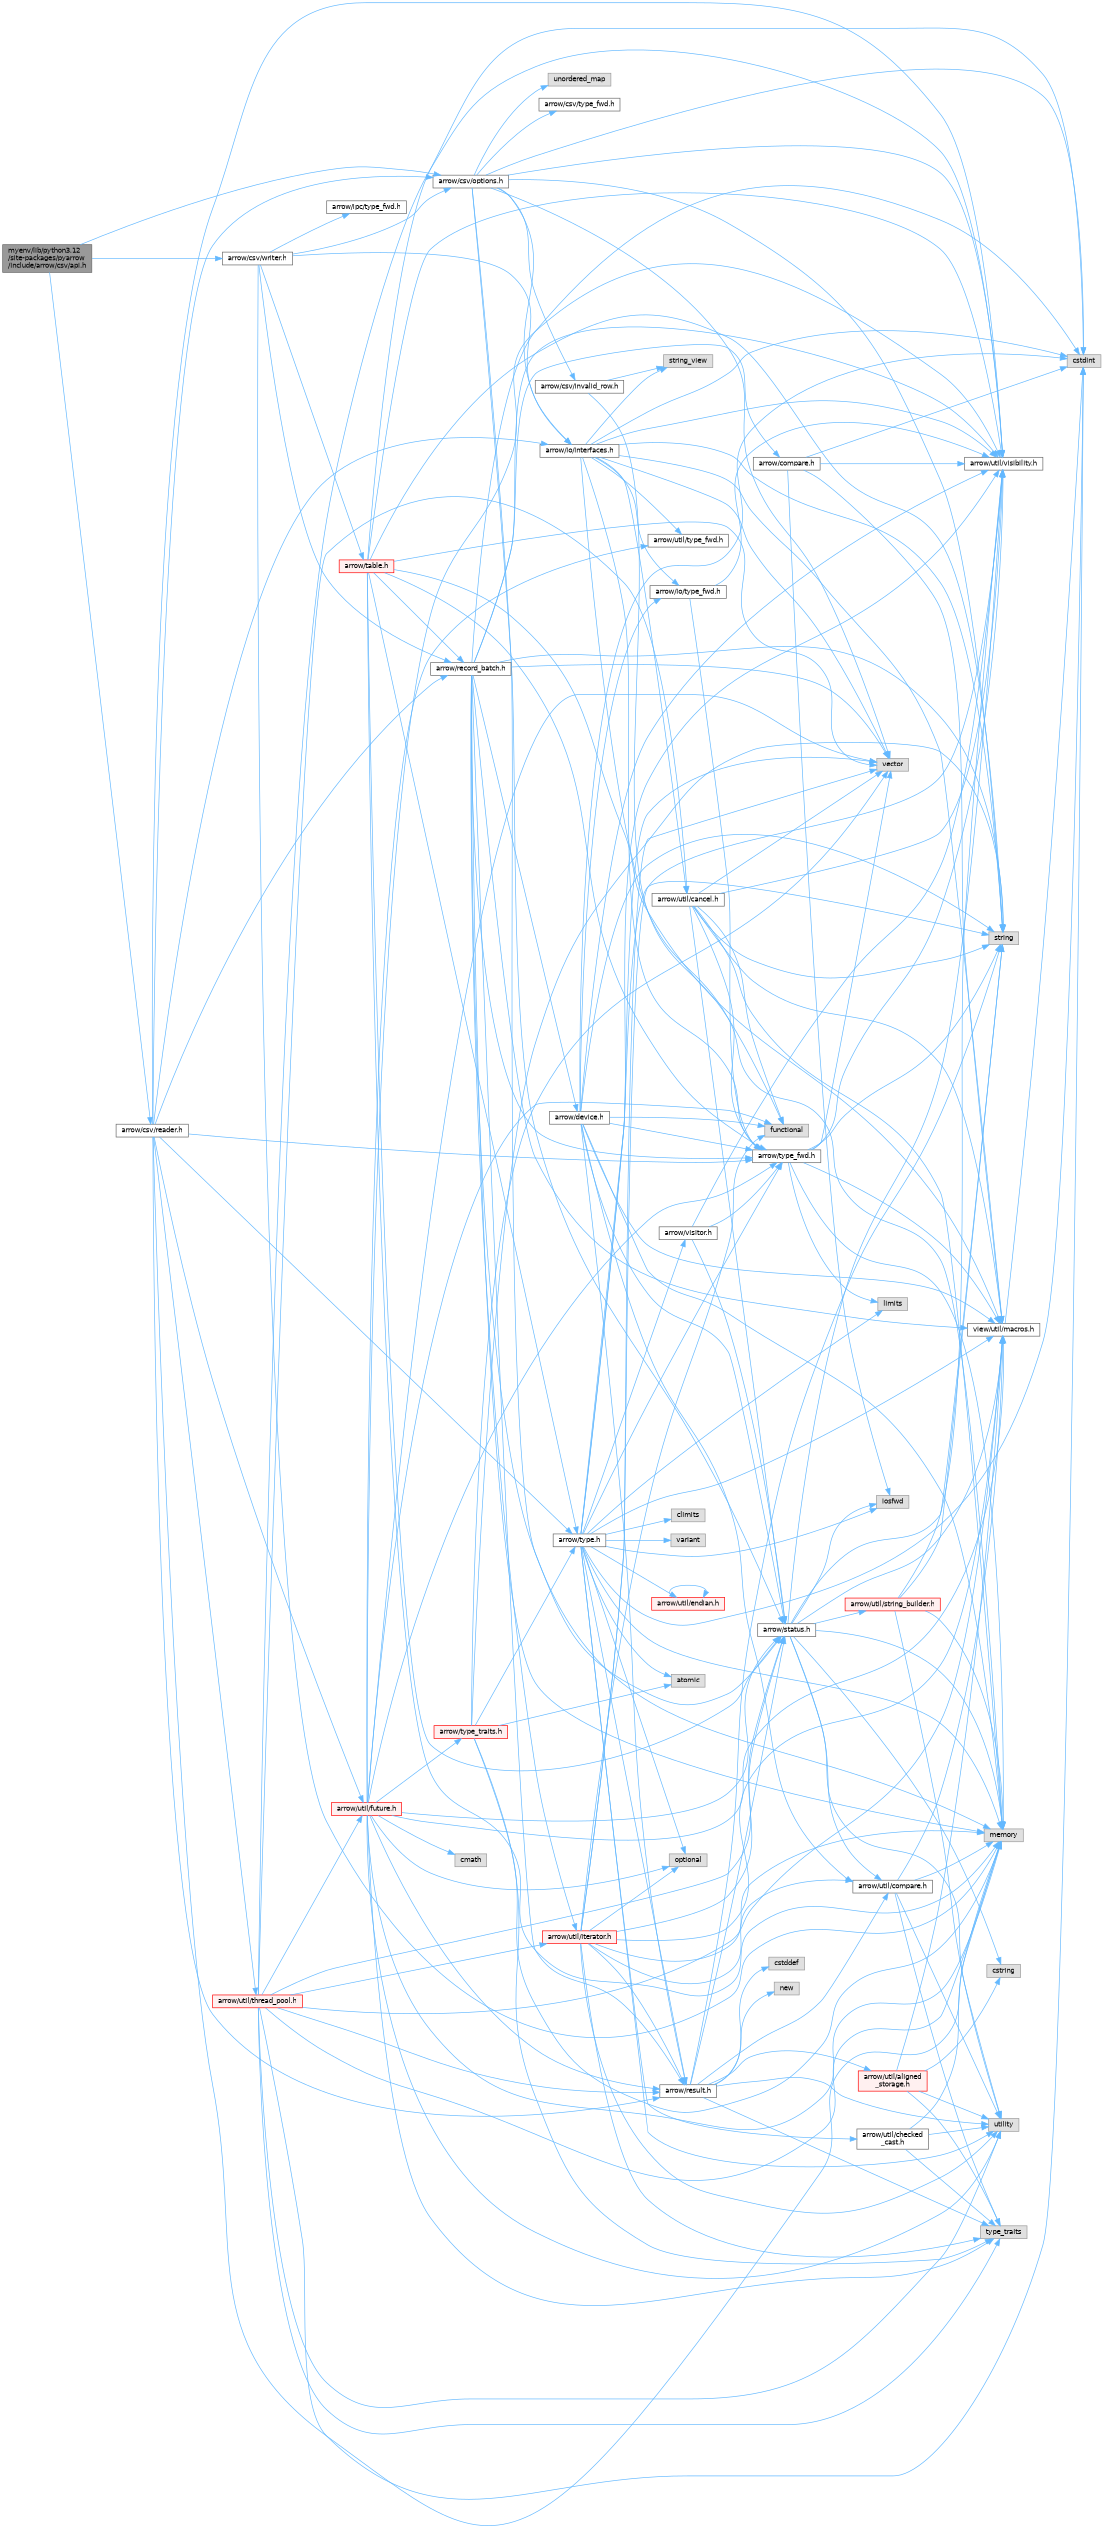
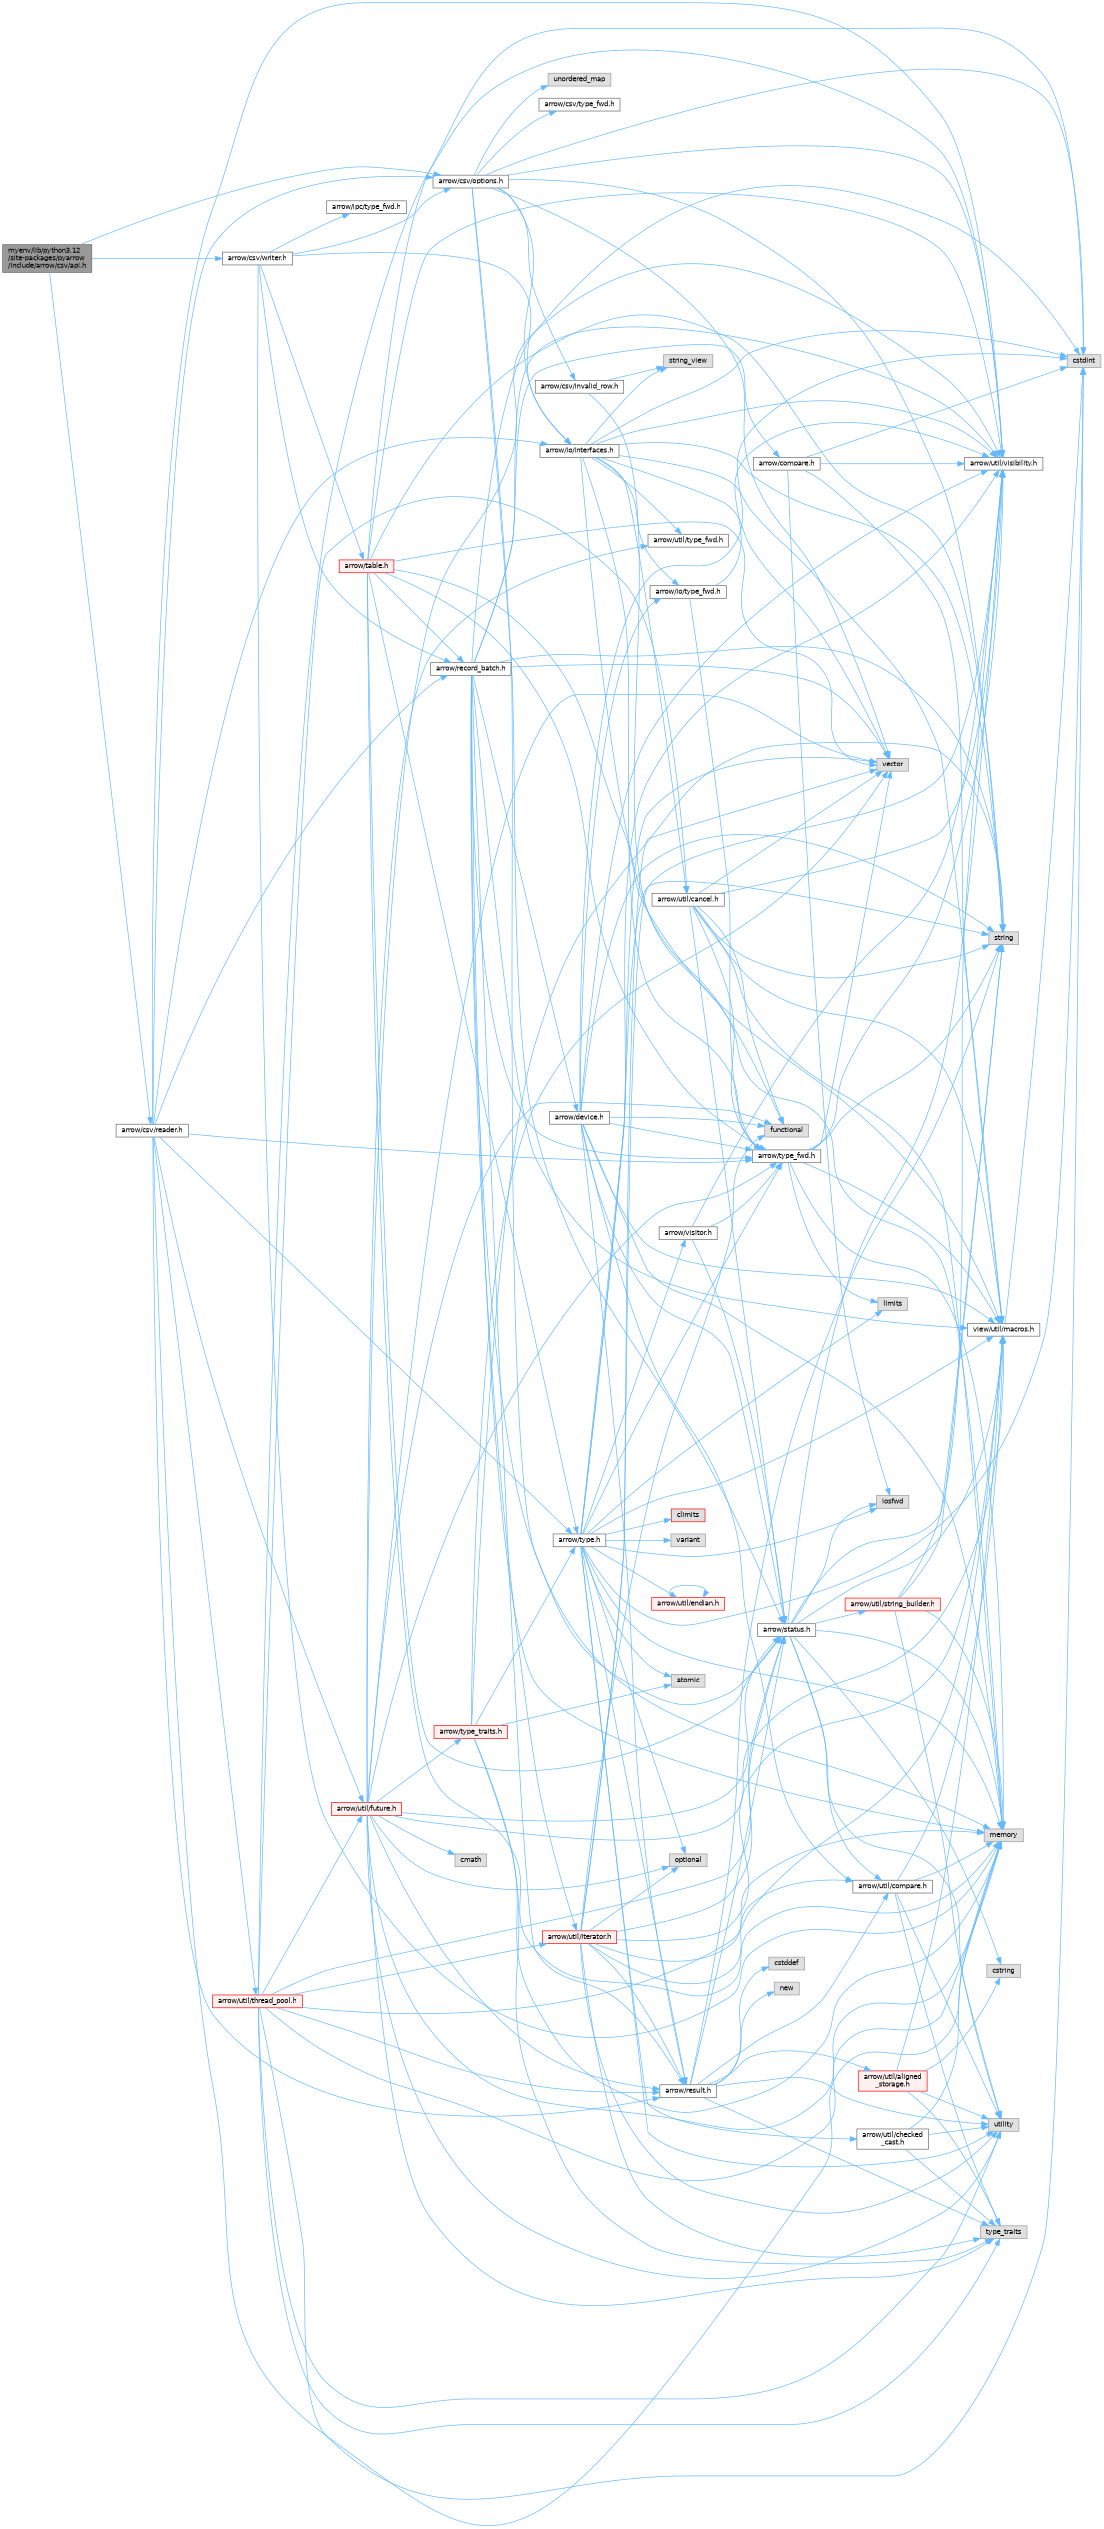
(688, 1515) -> (688, 1515)
